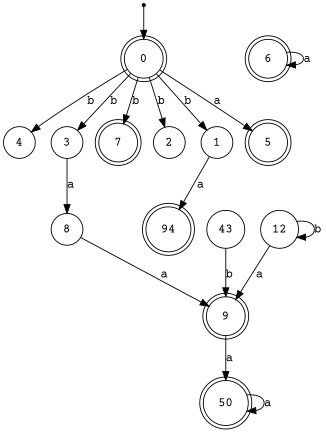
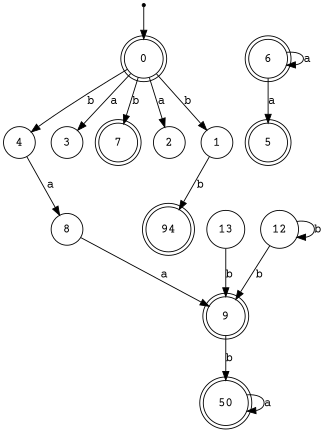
(202, 98) -> (268, 96)
(114, 101) -> (114, 101)
(162, 101) -> (162, 101)
(67, 181) -> (41, 182)
(201, 184) -> (201, 184)
(226, 229) -> (226, 229)
(260, 274) -> (260, 274)
(230, 358) -> (230, 358)
